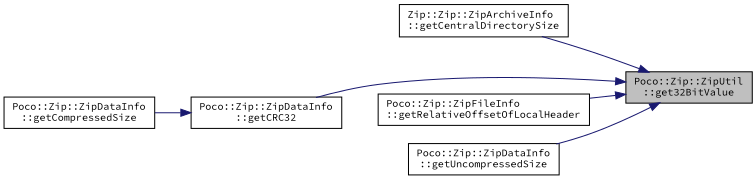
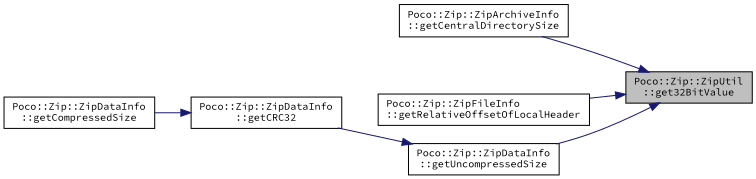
(484, 21) -> (484, 21)
(465, 78) -> (370, 135)
